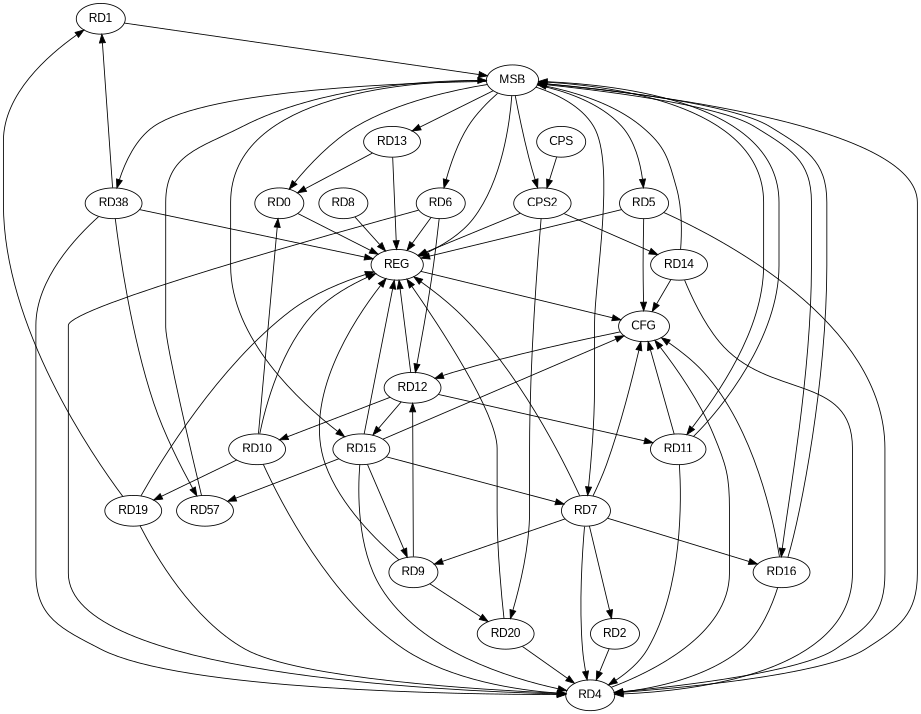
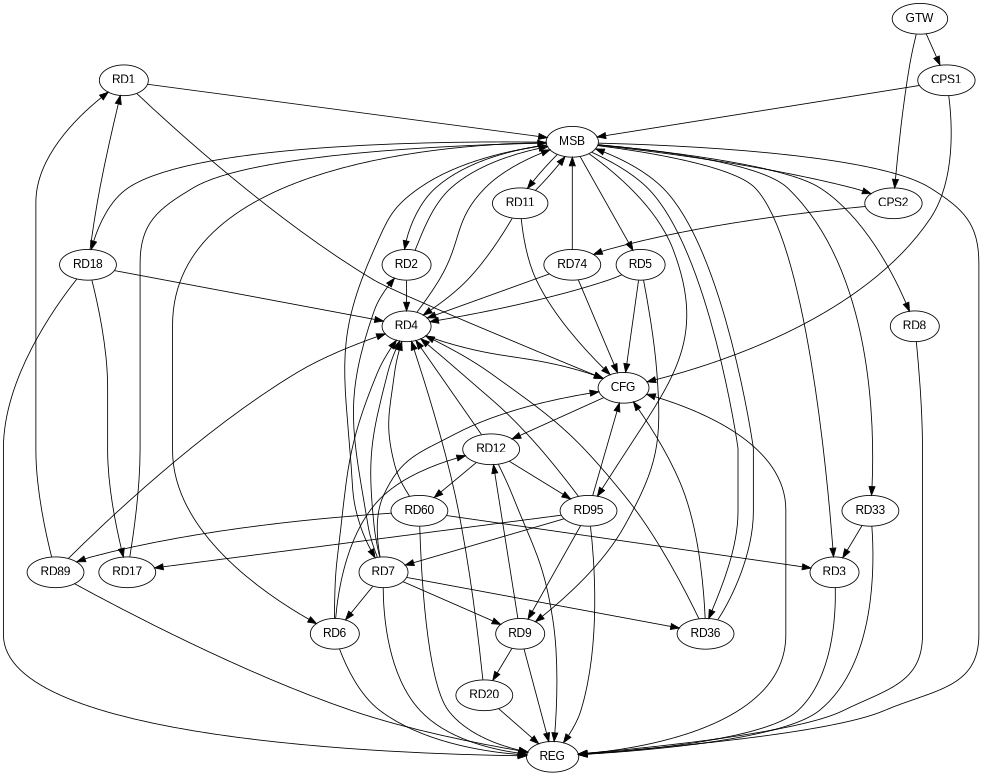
none -> (946, 80)
(392, 142) -> (870, 511)
(561, 142) -> (920, 19)
none -> (452, 176)
none -> (461, 180)
none -> (817, 186)
(114, 203) -> (88, 265)
(279, 203) -> (835, 572)
(473, 233) -> none
(526, 233) -> (652, 466)
none -> (348, 263)
(679, 265) -> (572, 265)
(546, 419) -> (451, 391)
(530, 425) -> none
(257, 449) -> (419, 511)
(361, 449) -> (589, 511)
(133, 511) -> (56, 572)
(205, 511) -> (127, 572)
(782, 572) -> (706, 634)
none -> (362, 600)
